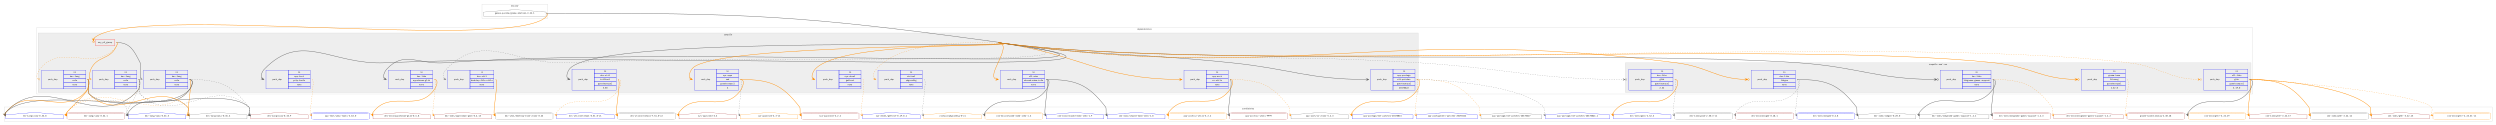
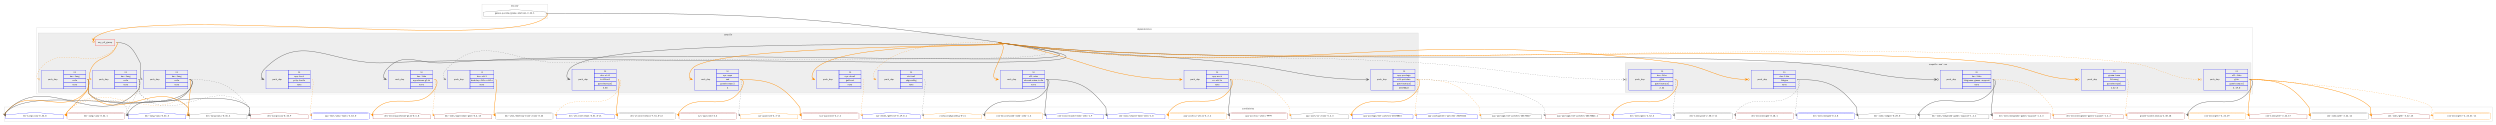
(708, 116) -> (708, 116)
(1578, 116) -> (1578, 116)
